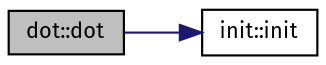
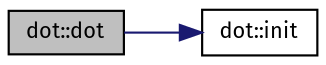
(260, 33) -> (260, 33)
